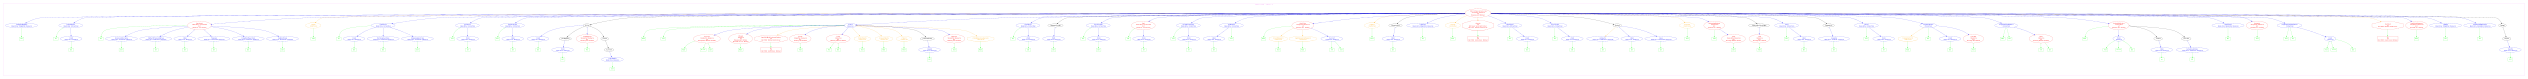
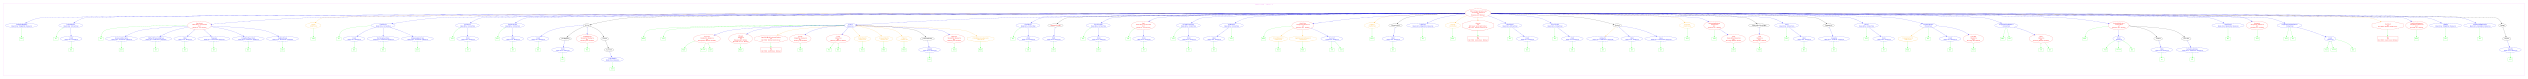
(1055, 25) -> (1055, 25)
